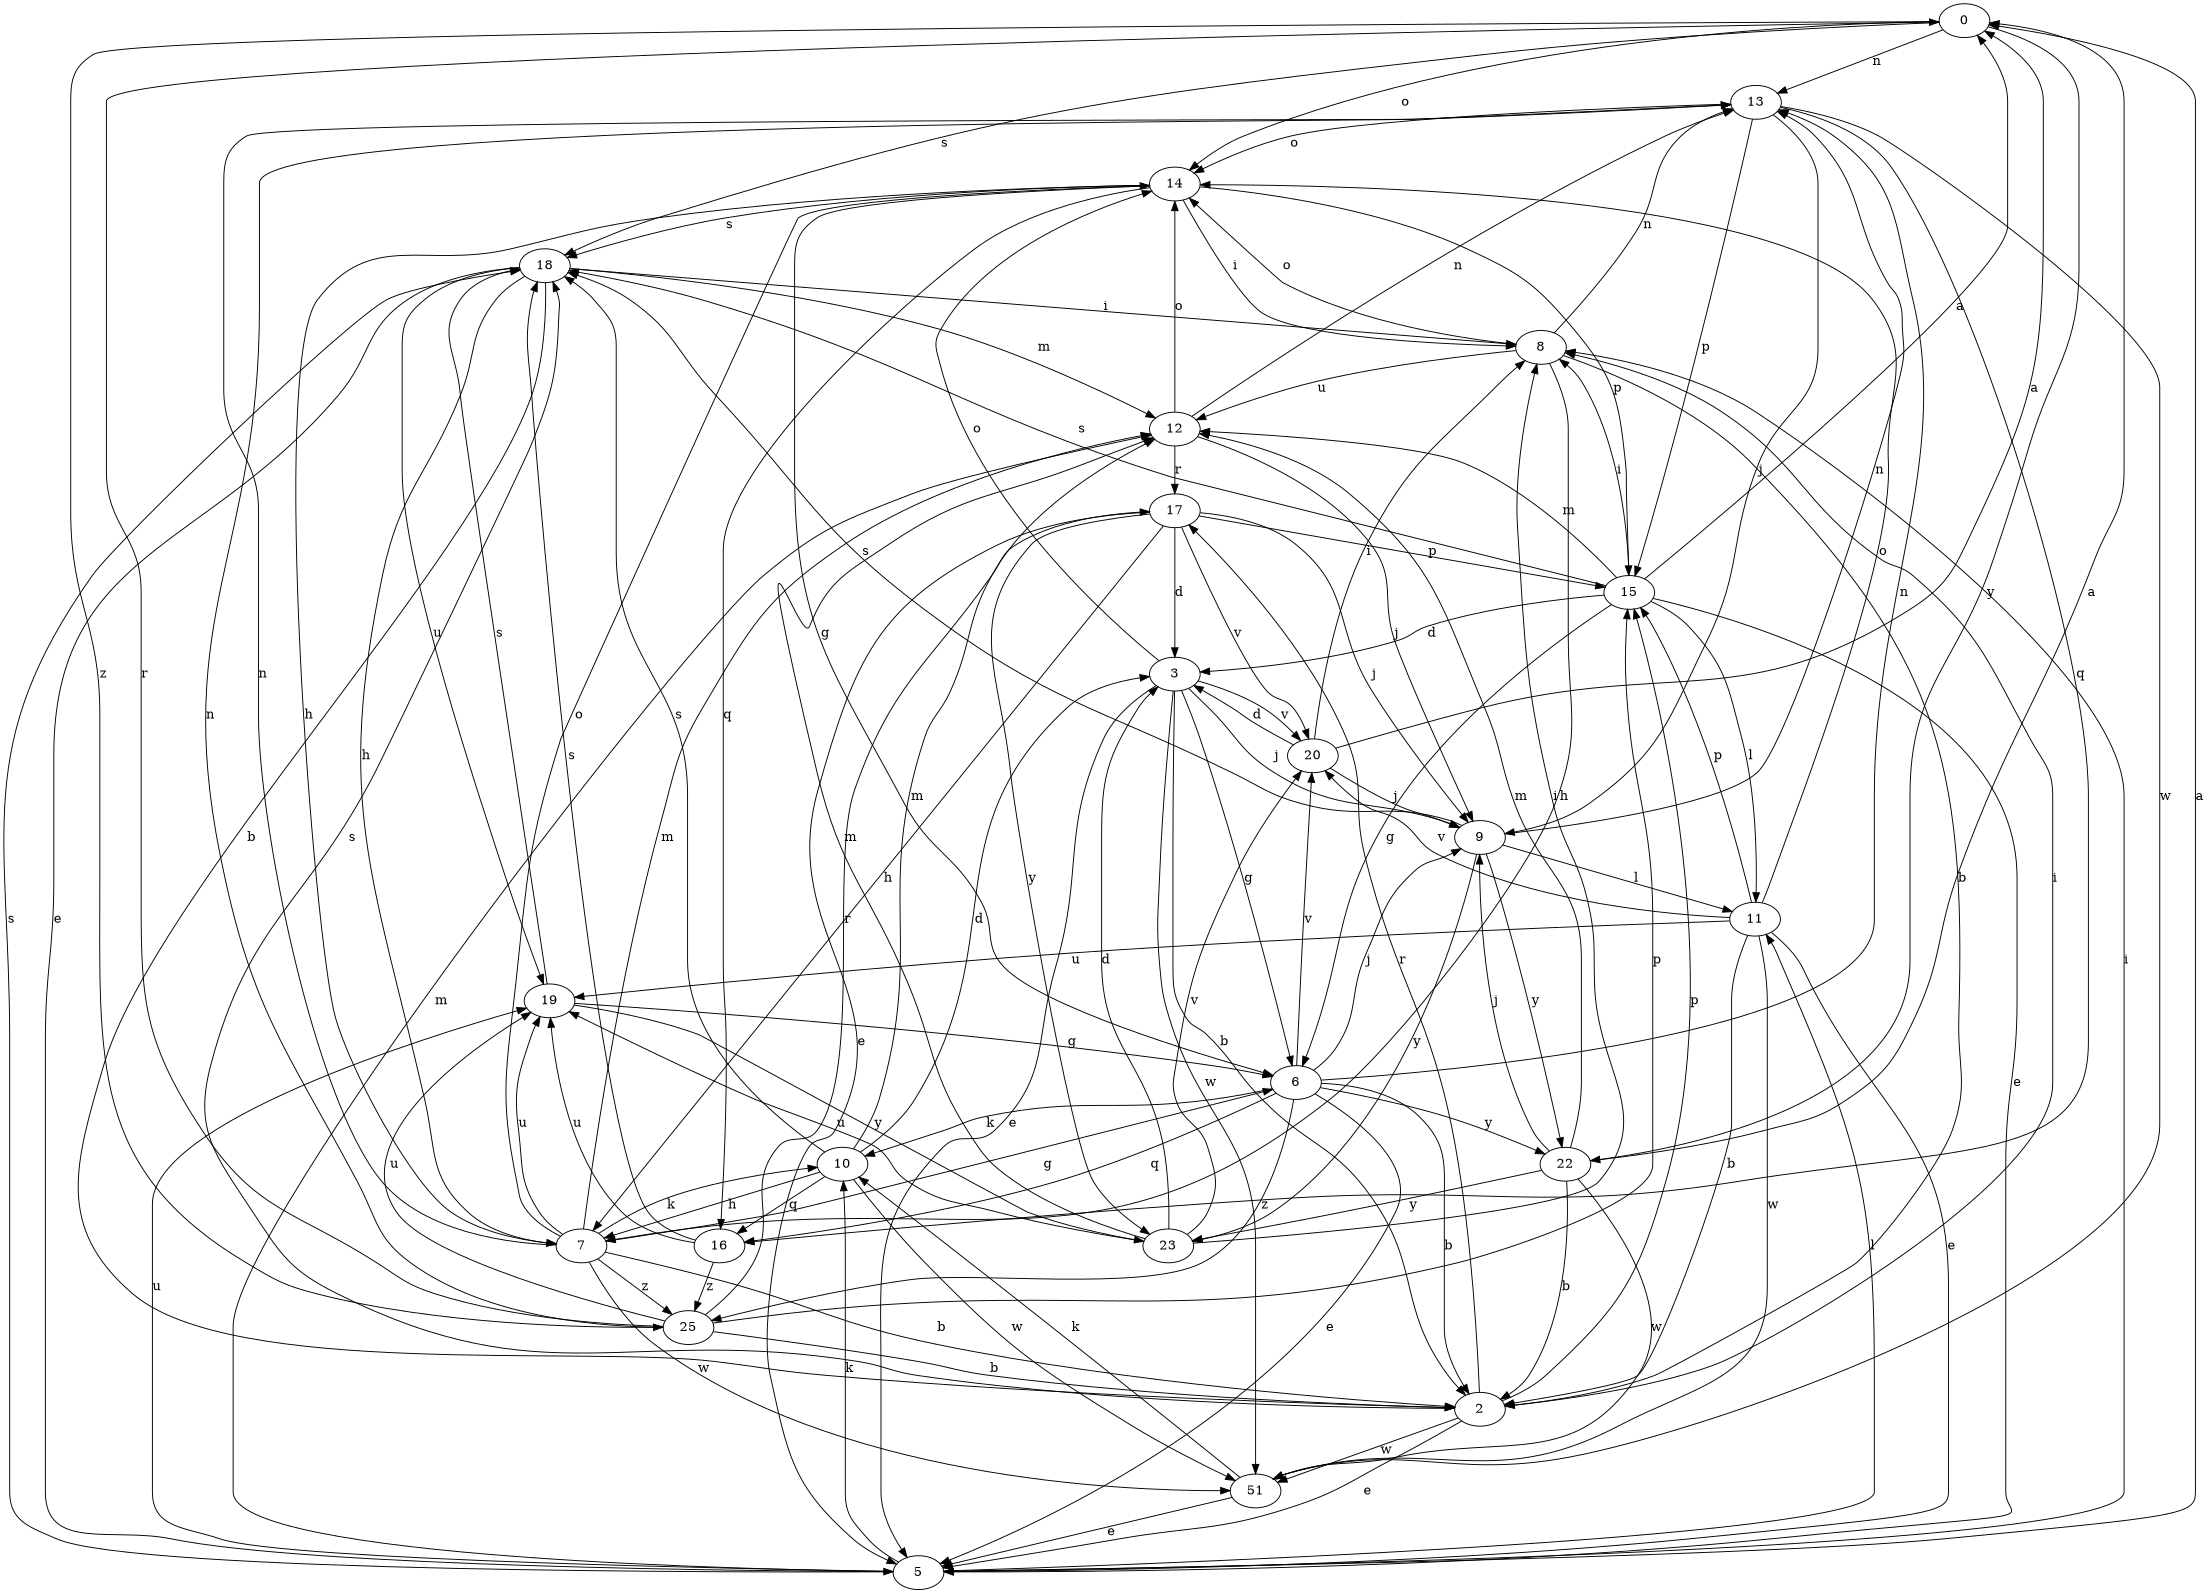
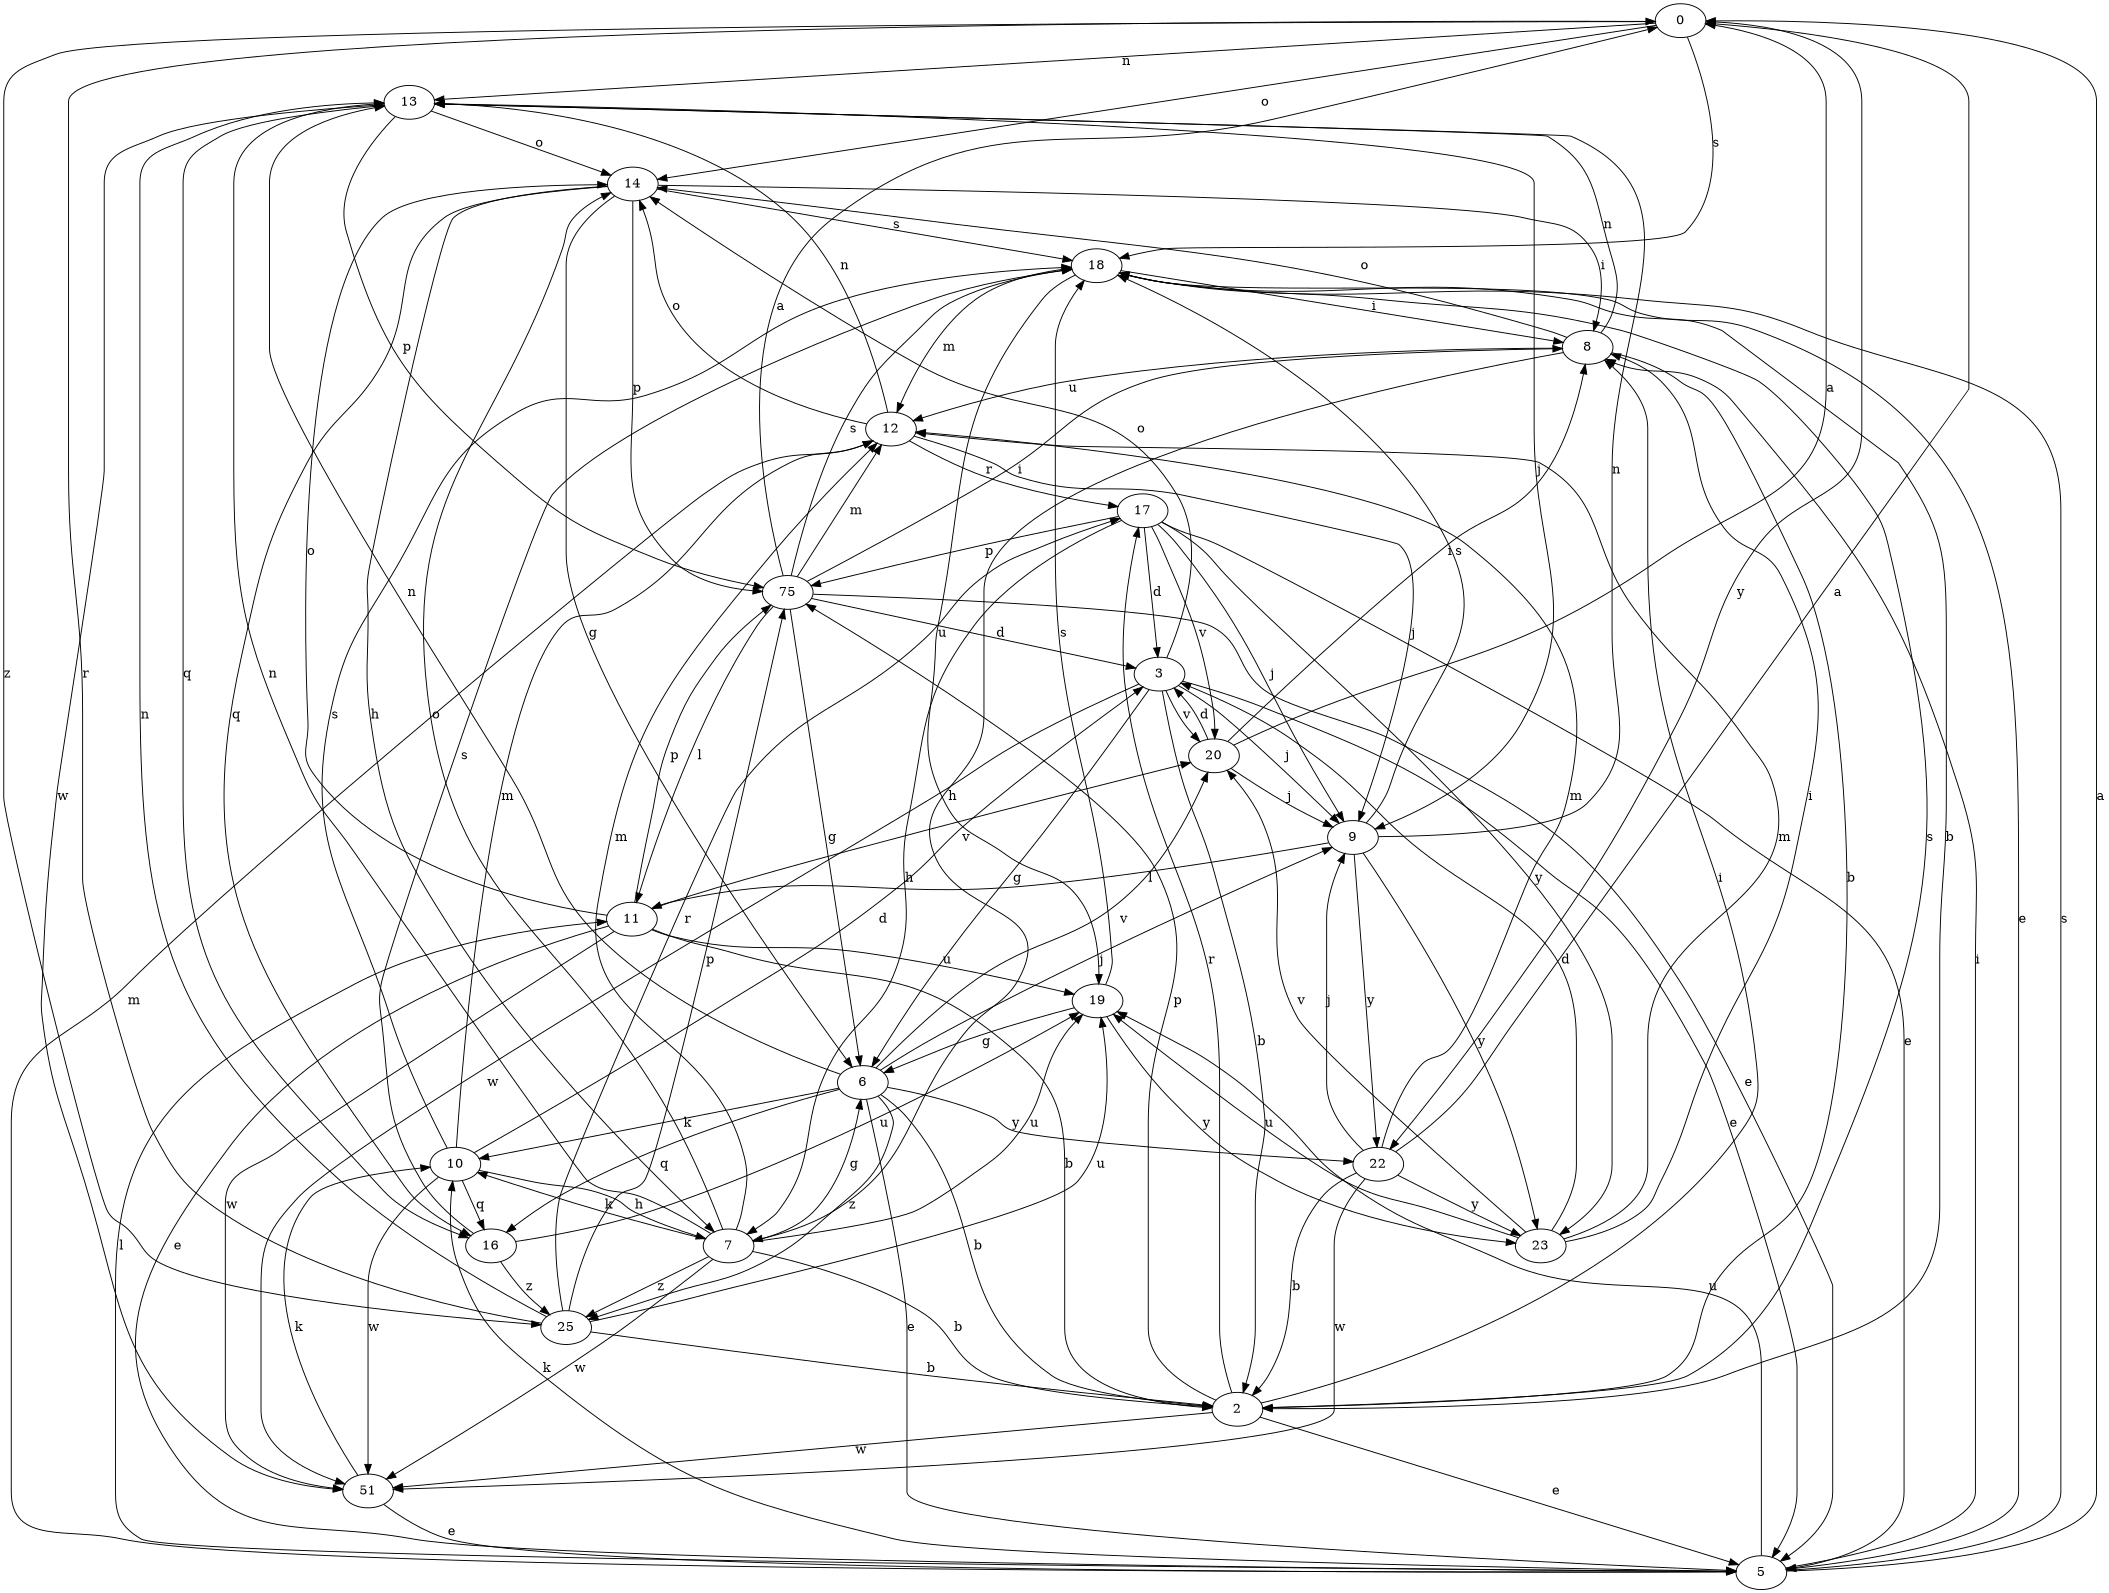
(1629, 592) -> (788, 592)
(361, 776) -> none
